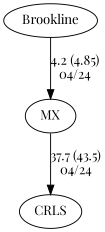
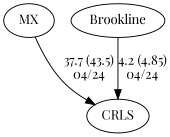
(51, 64) -> (118, 64)
